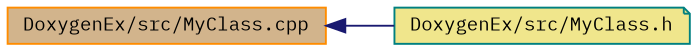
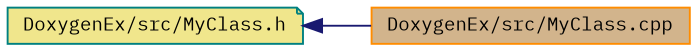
(370, 26) -> (347, 26)
